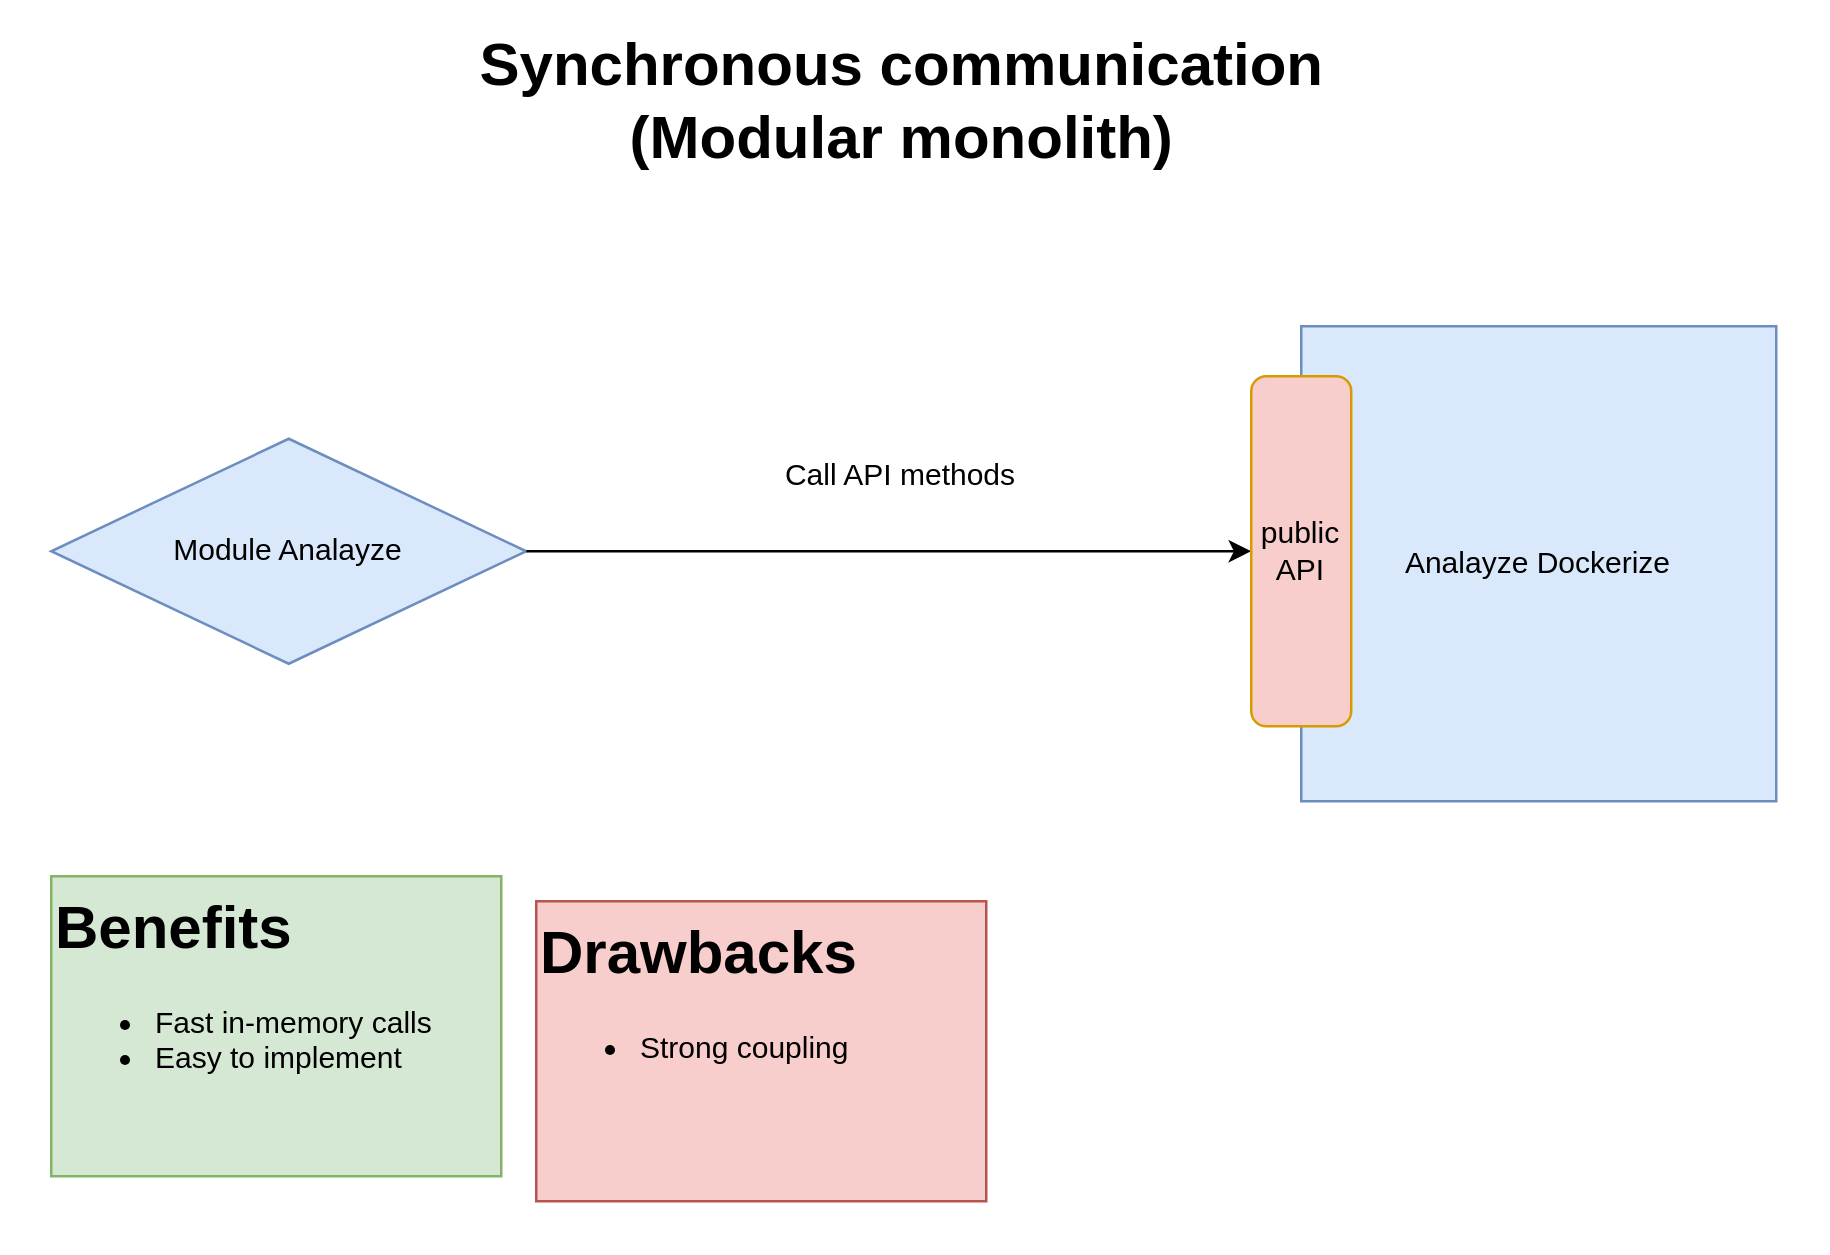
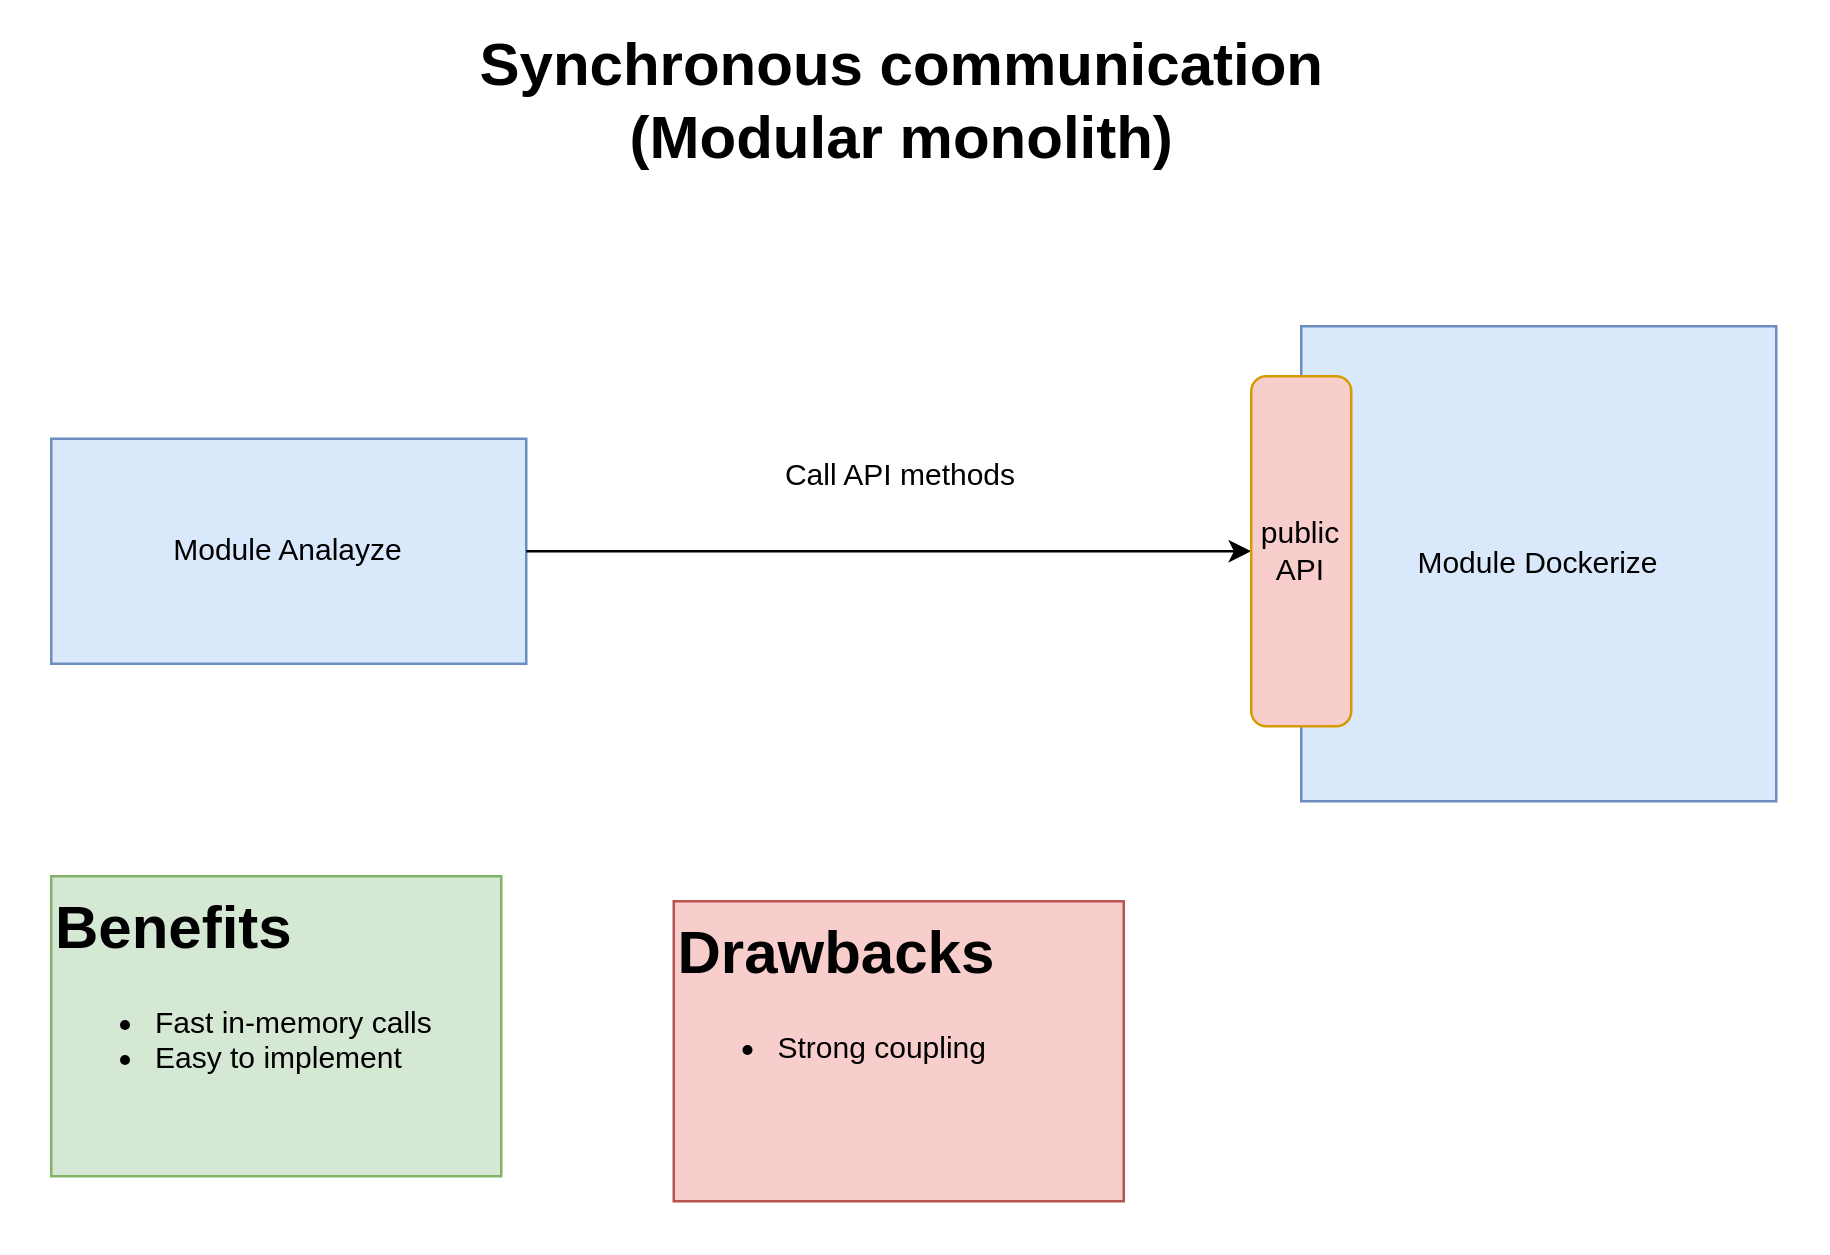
(289, 551) -> (289, 551)
(1539, 564) -> (1539, 564)
(761, 1051) -> (899, 1051)
